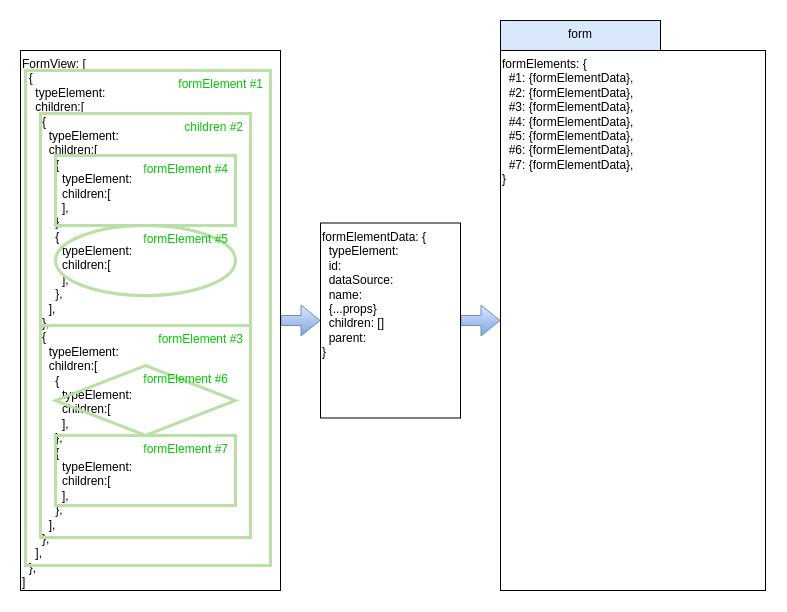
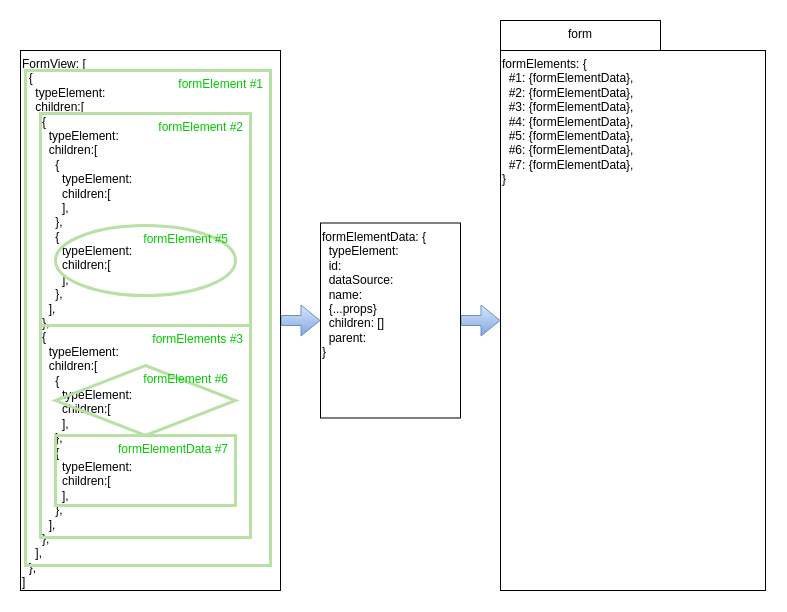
(581, 36) -> (581, 36)
(211, 128) -> (200, 128)
(146, 191) -> none
(200, 340) -> (196, 340)
(185, 450) -> (171, 450)
